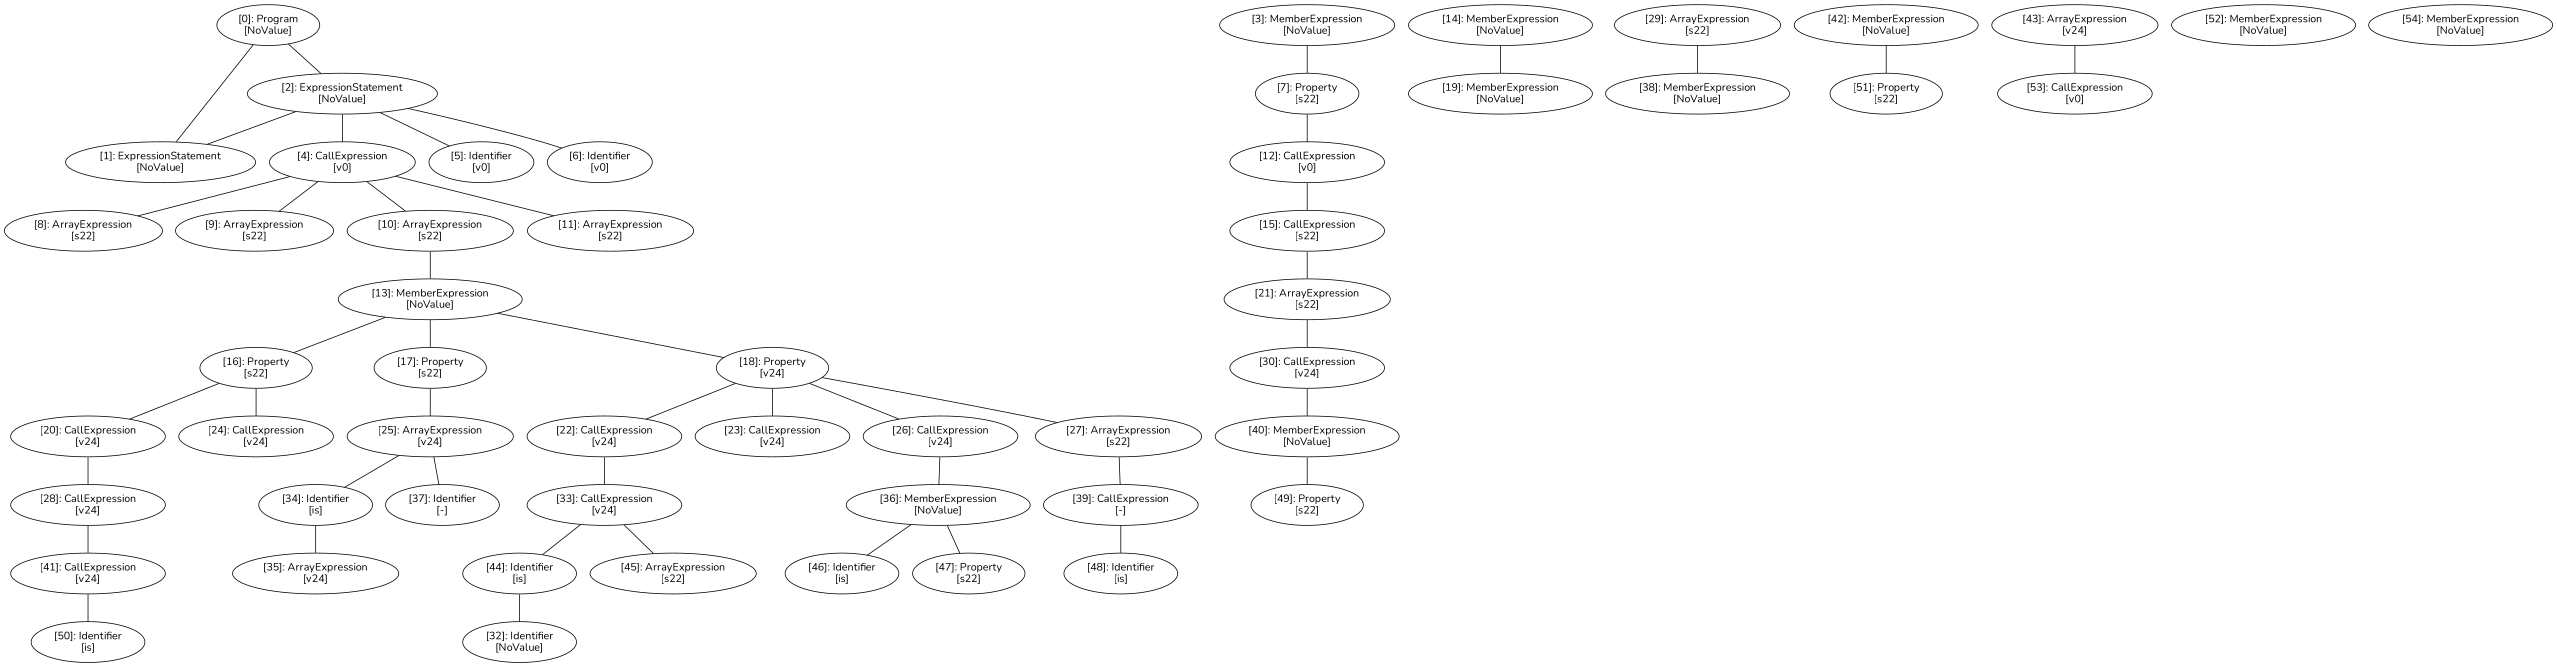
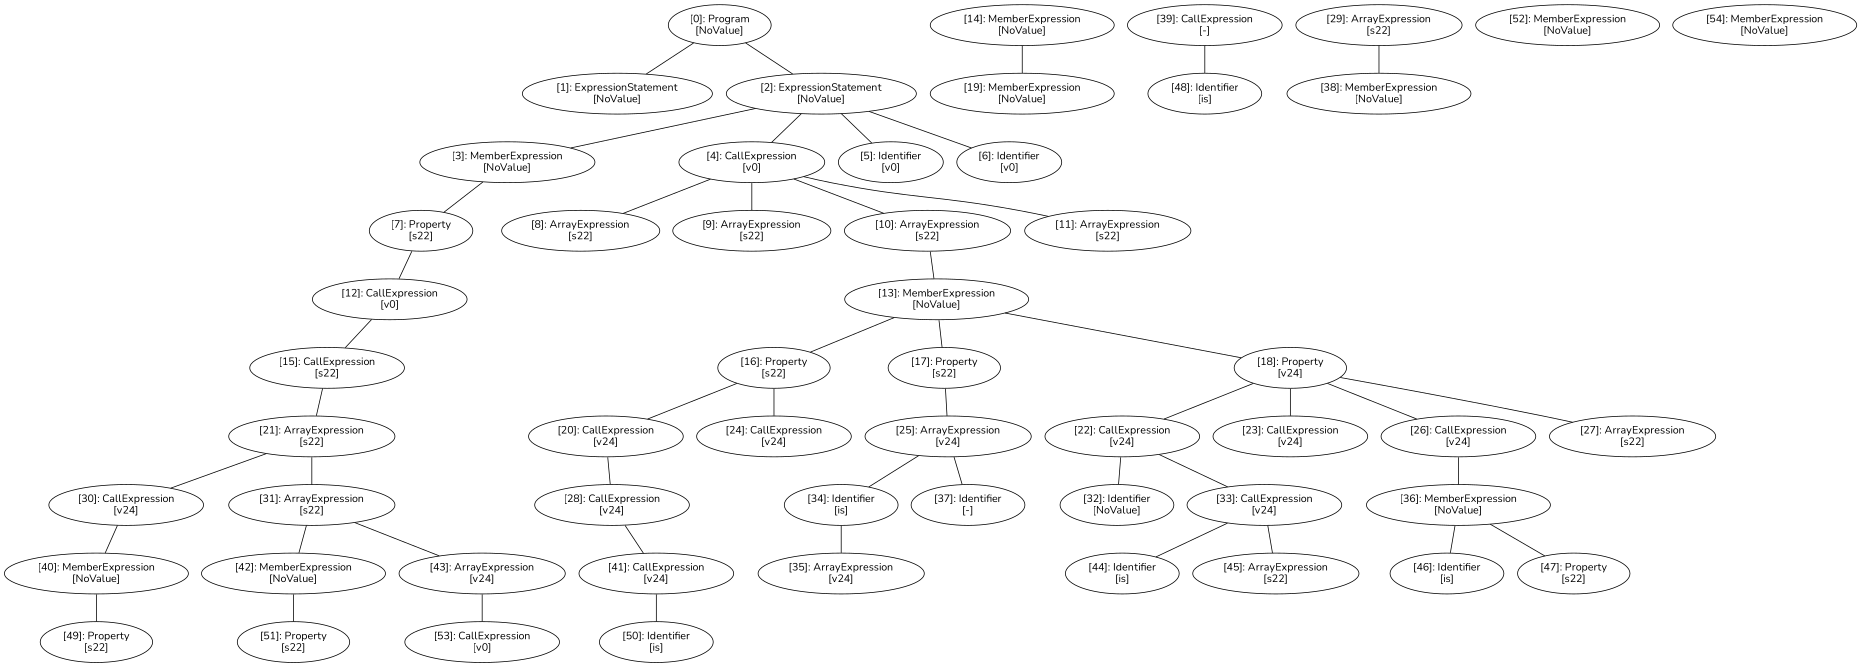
(252, 128) -> (663, 128)
(1120, 471) -> none
none -> (312, 505)
(520, 608) -> (1120, 471)
